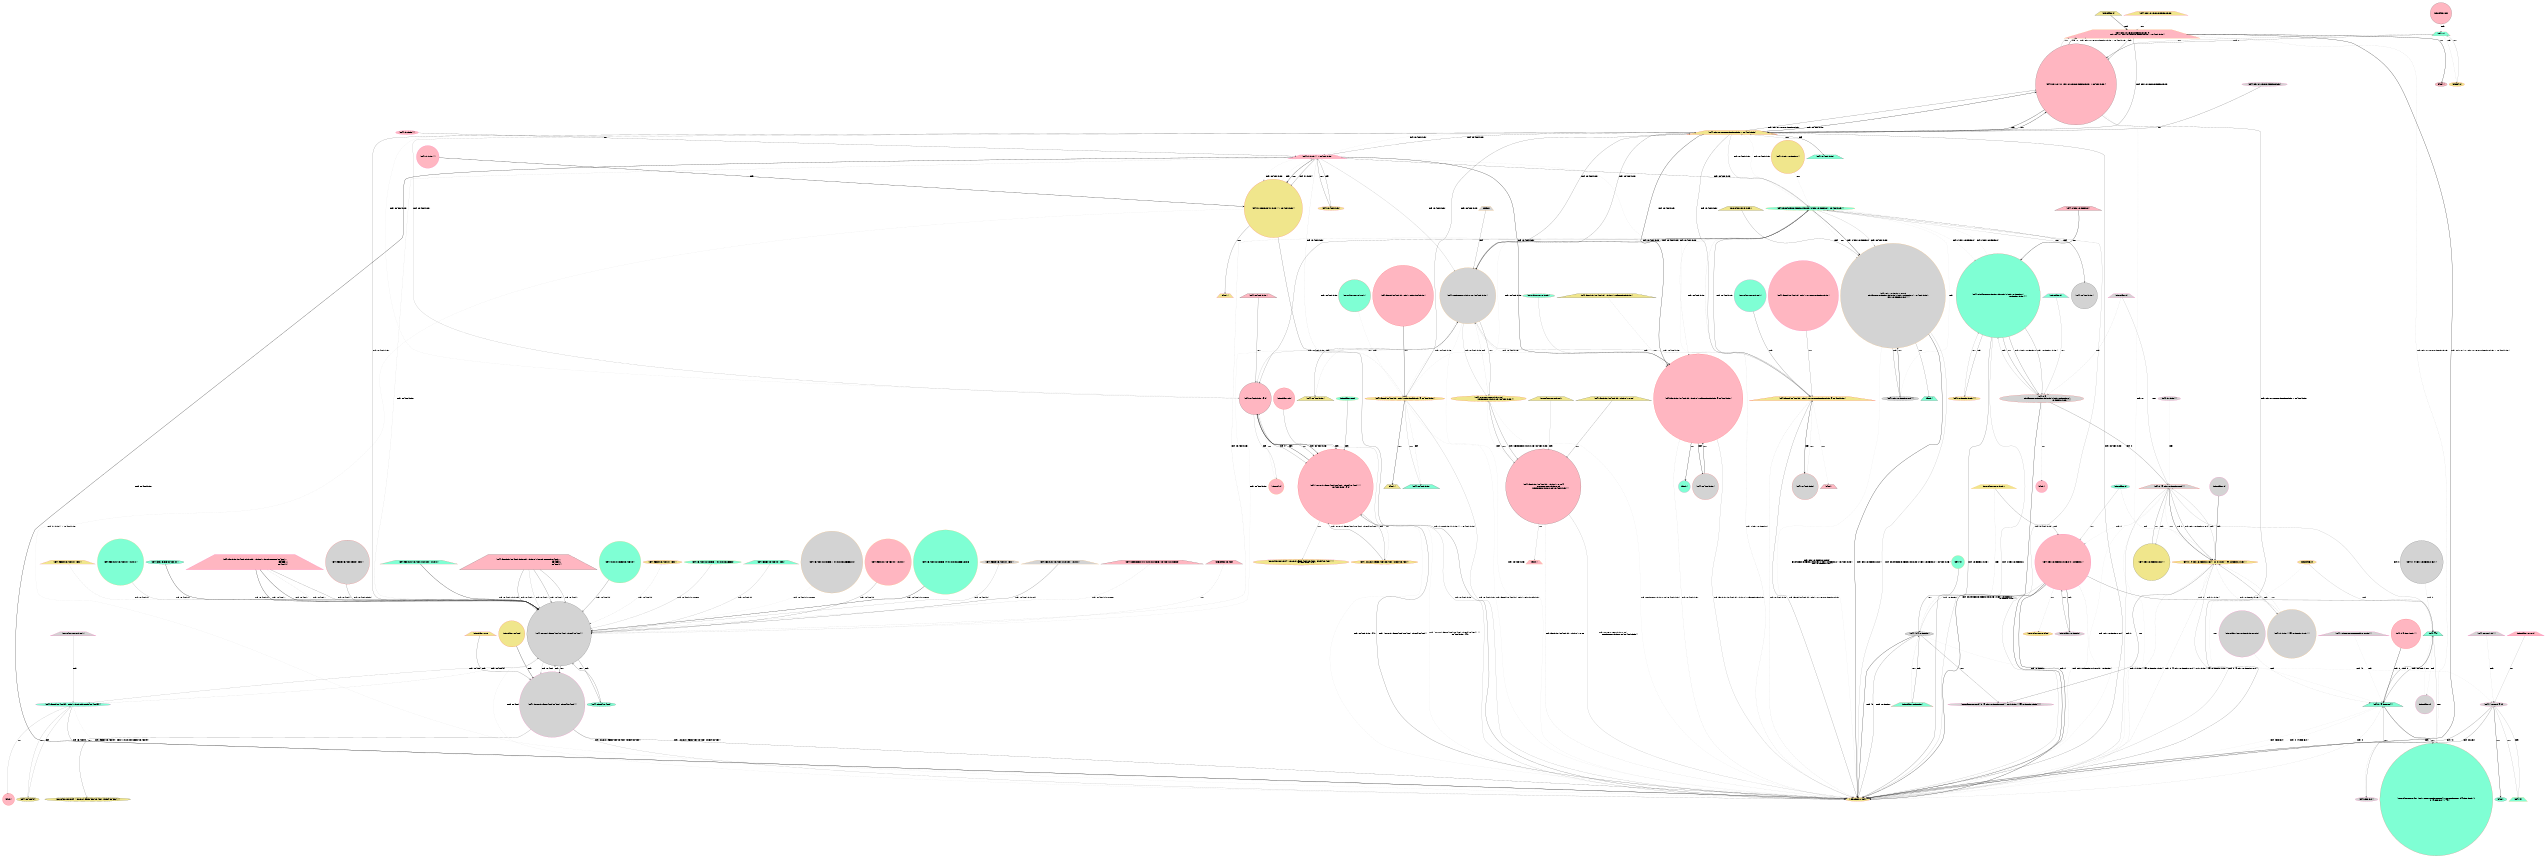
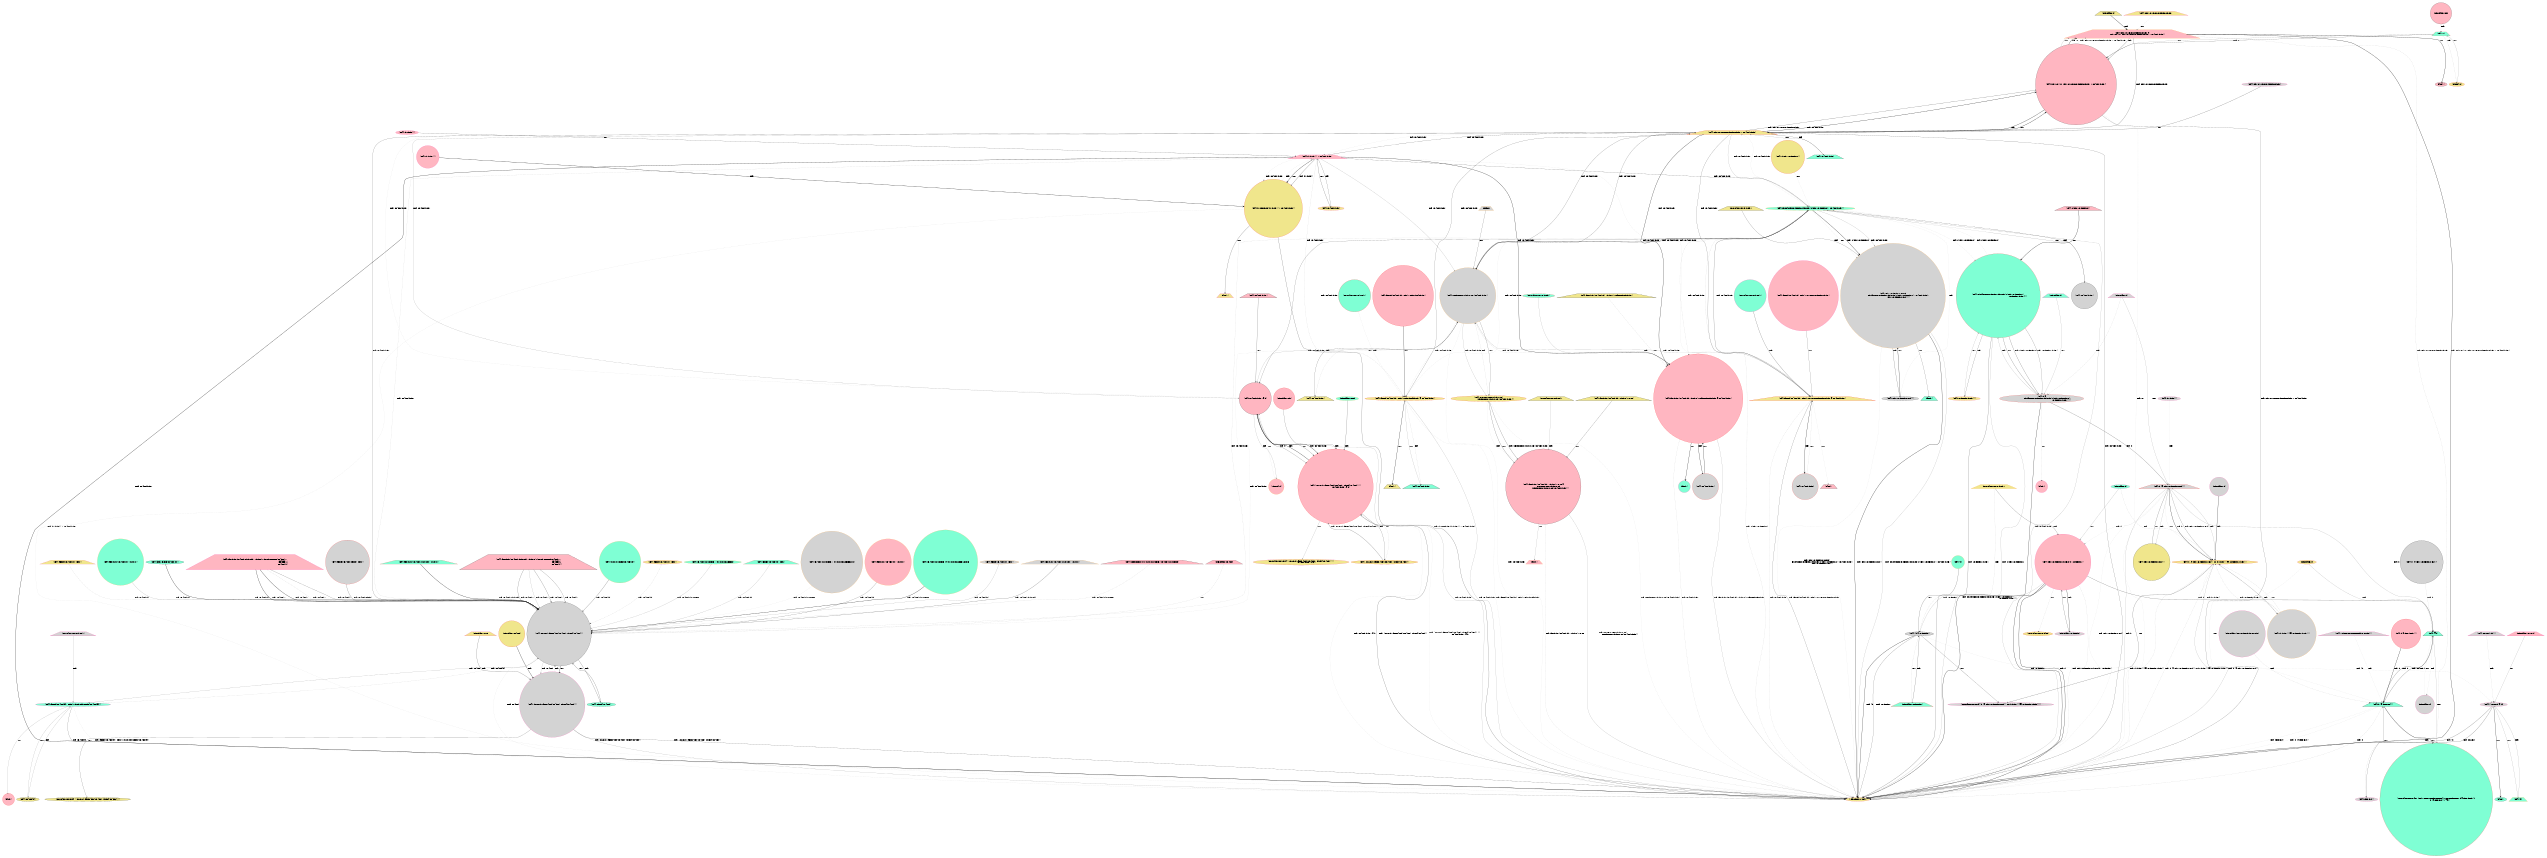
(1482, 240) -> (1482, 240)
